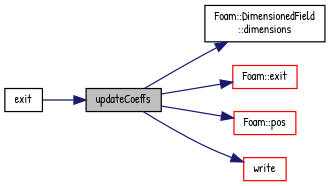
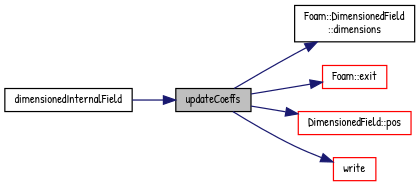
(24, 100) -> (69, 100)
(265, 123) -> (355, 123)
